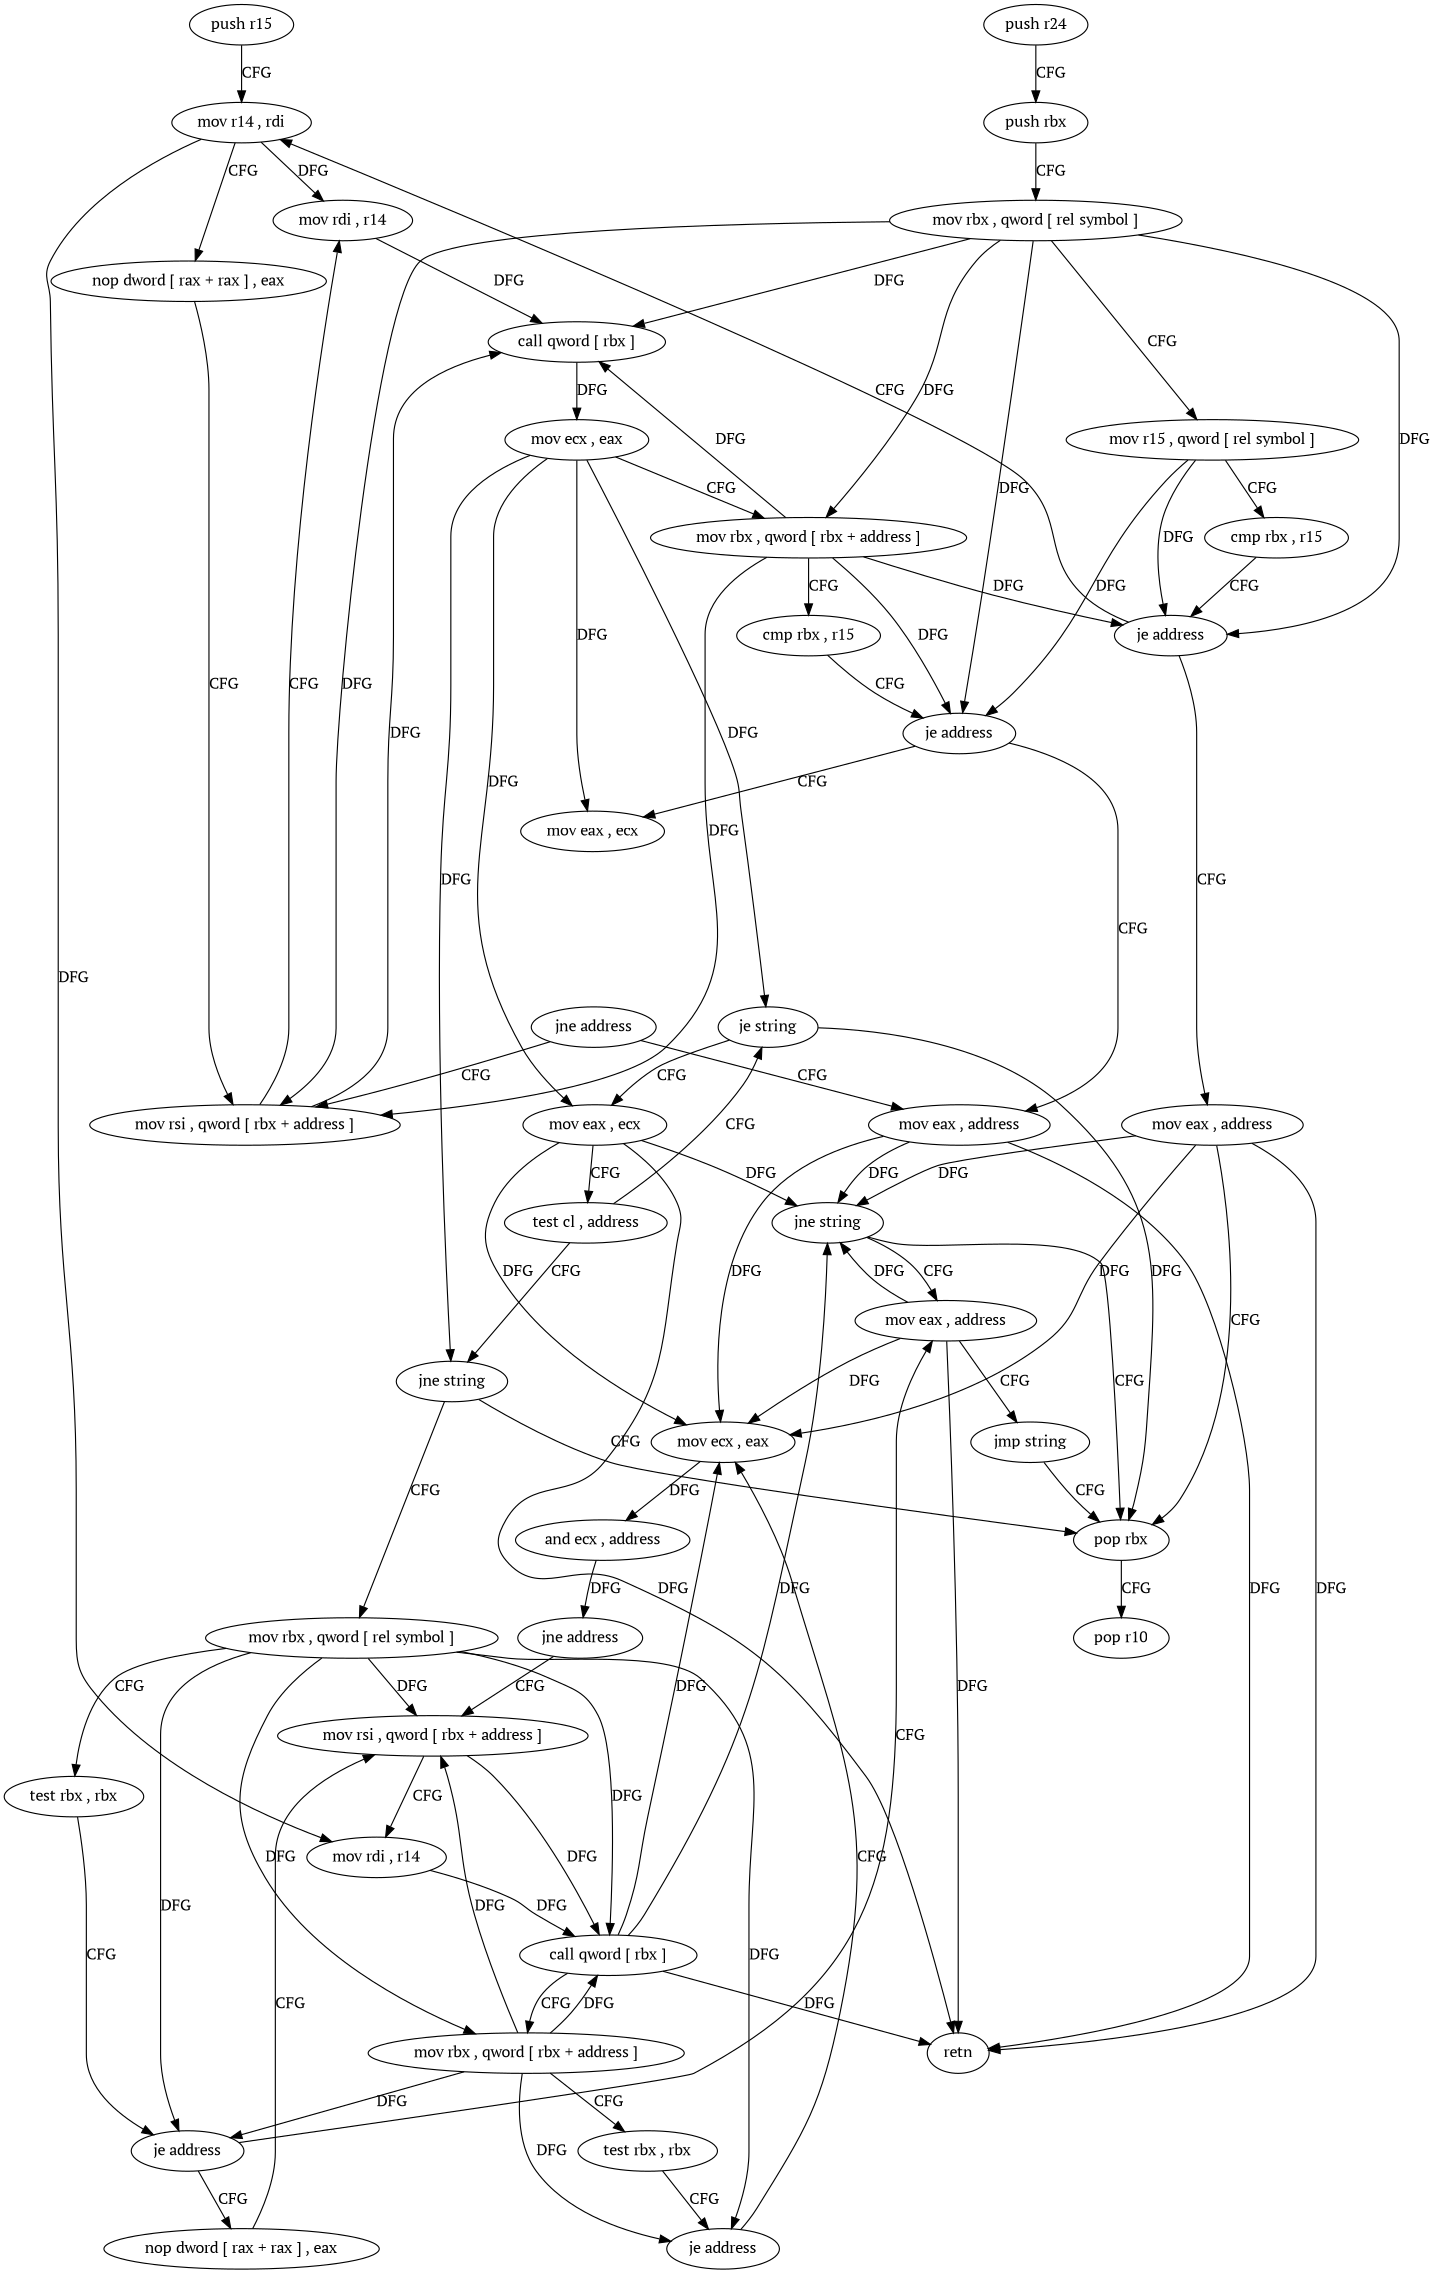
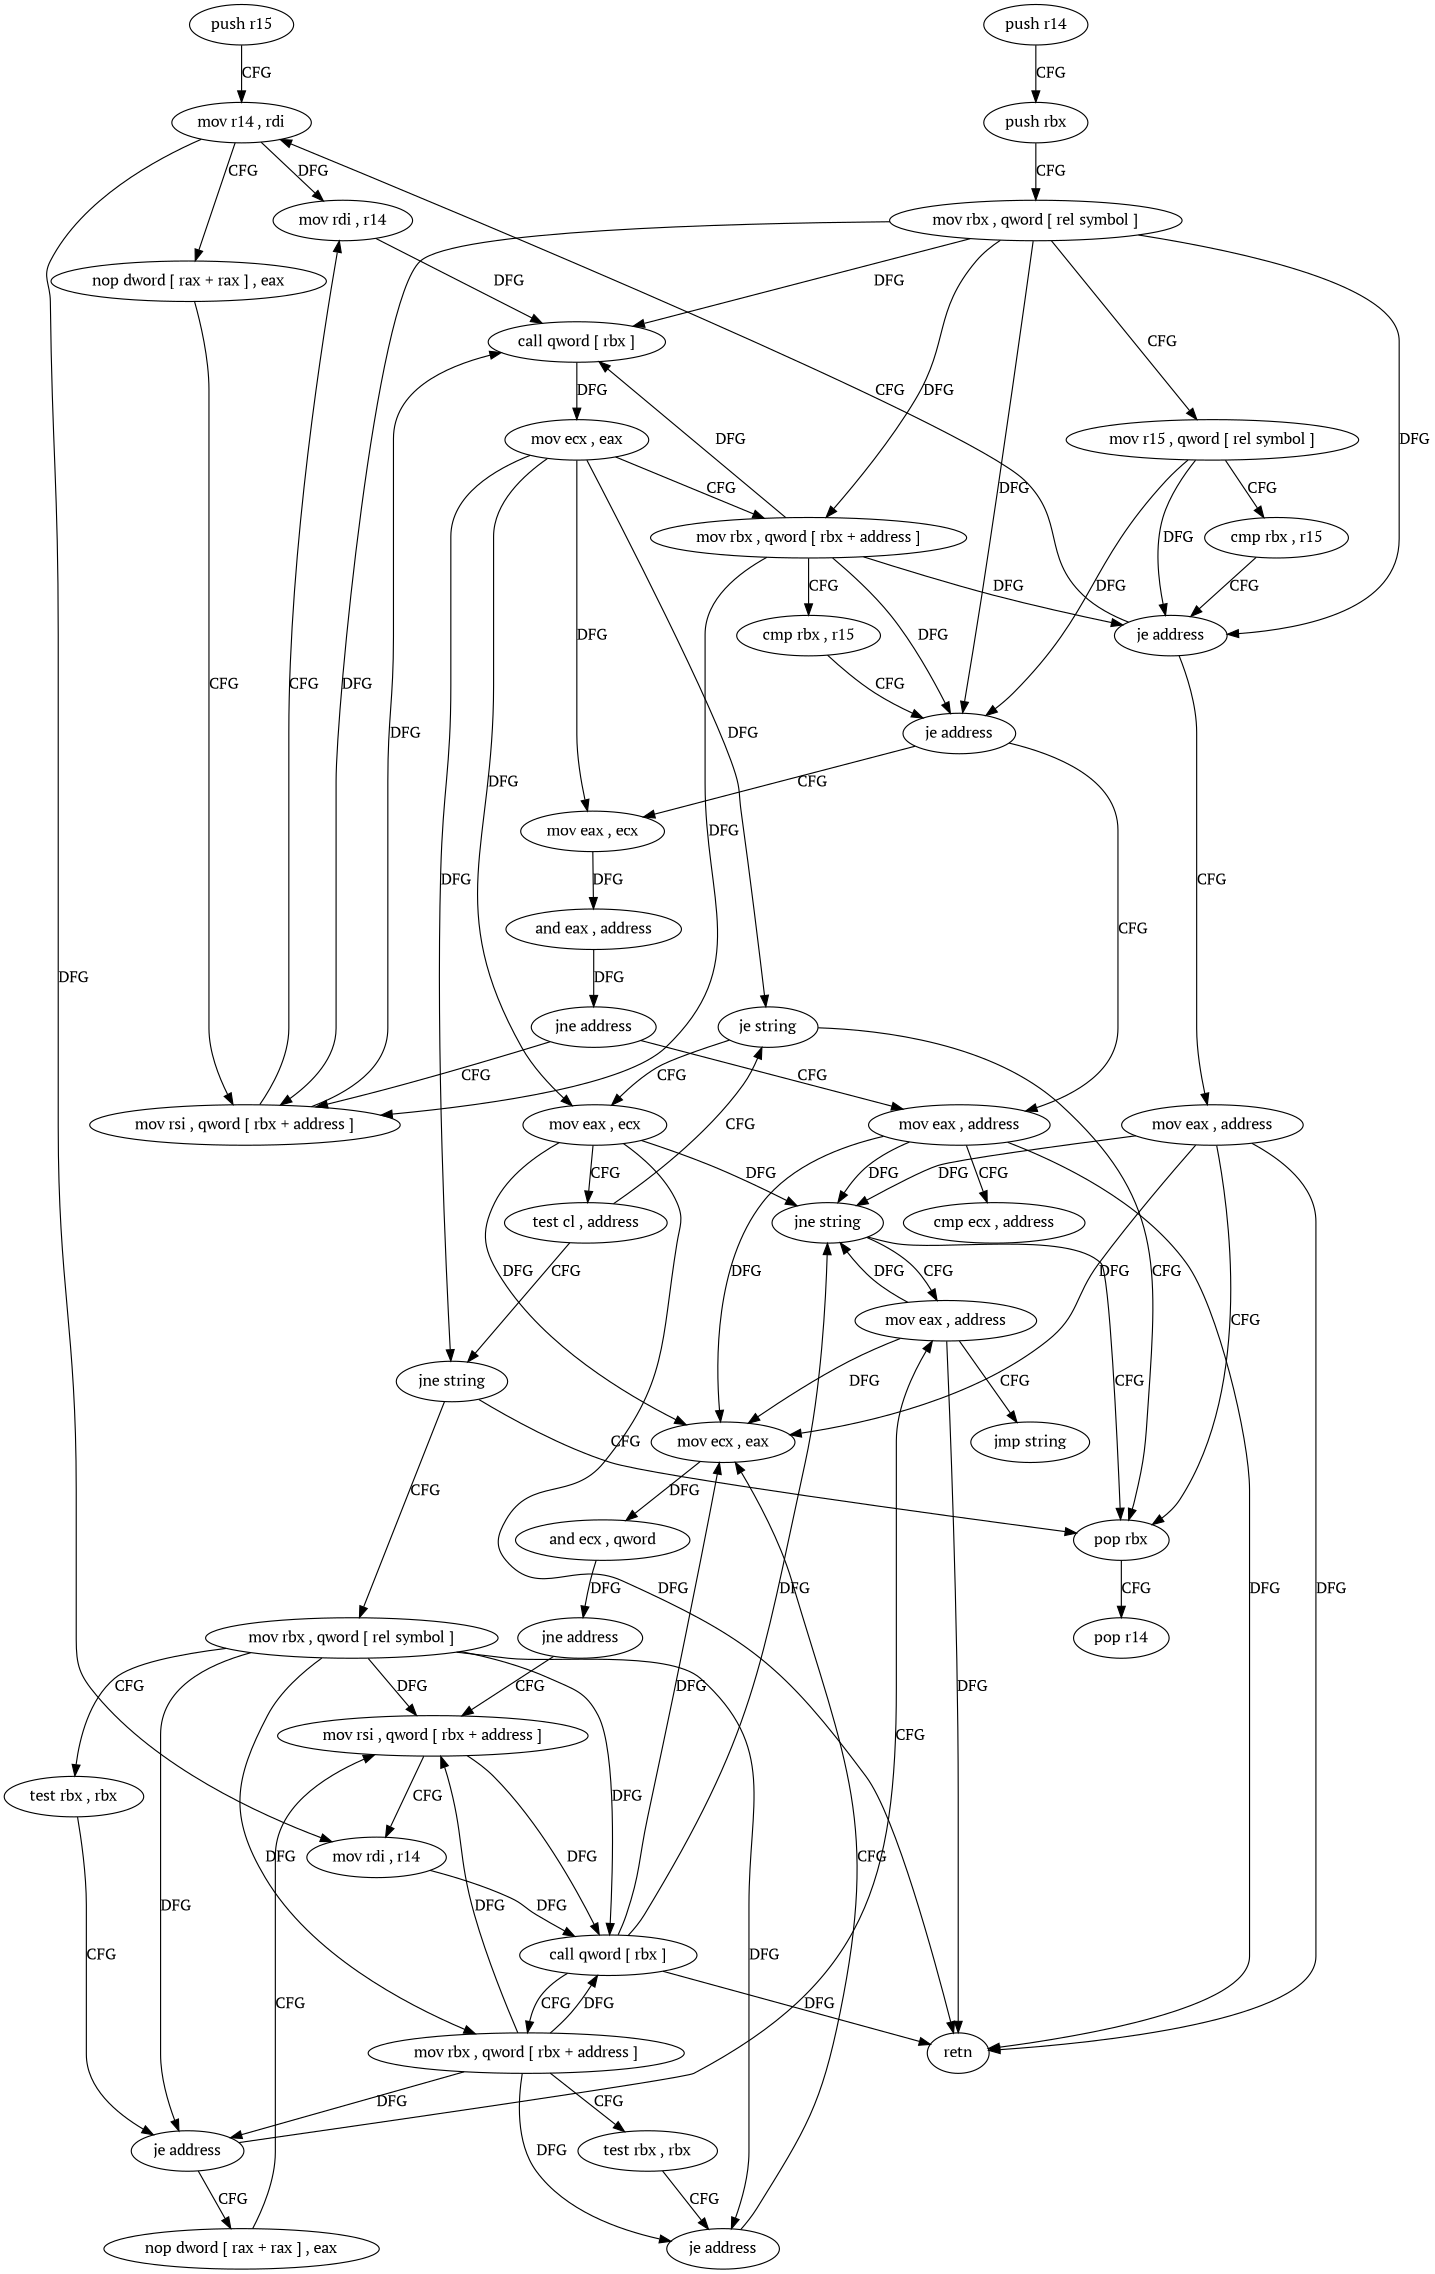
(1036, 25) -> (1036, 25)
none -> (594, 929)
none -> (994, 1223)
(1167, 1272) -> (1167, 1272)
(1066, 1490) -> none
(603, 1540) -> (603, 1540)
(1121, 1638) -> (1121, 1638)
